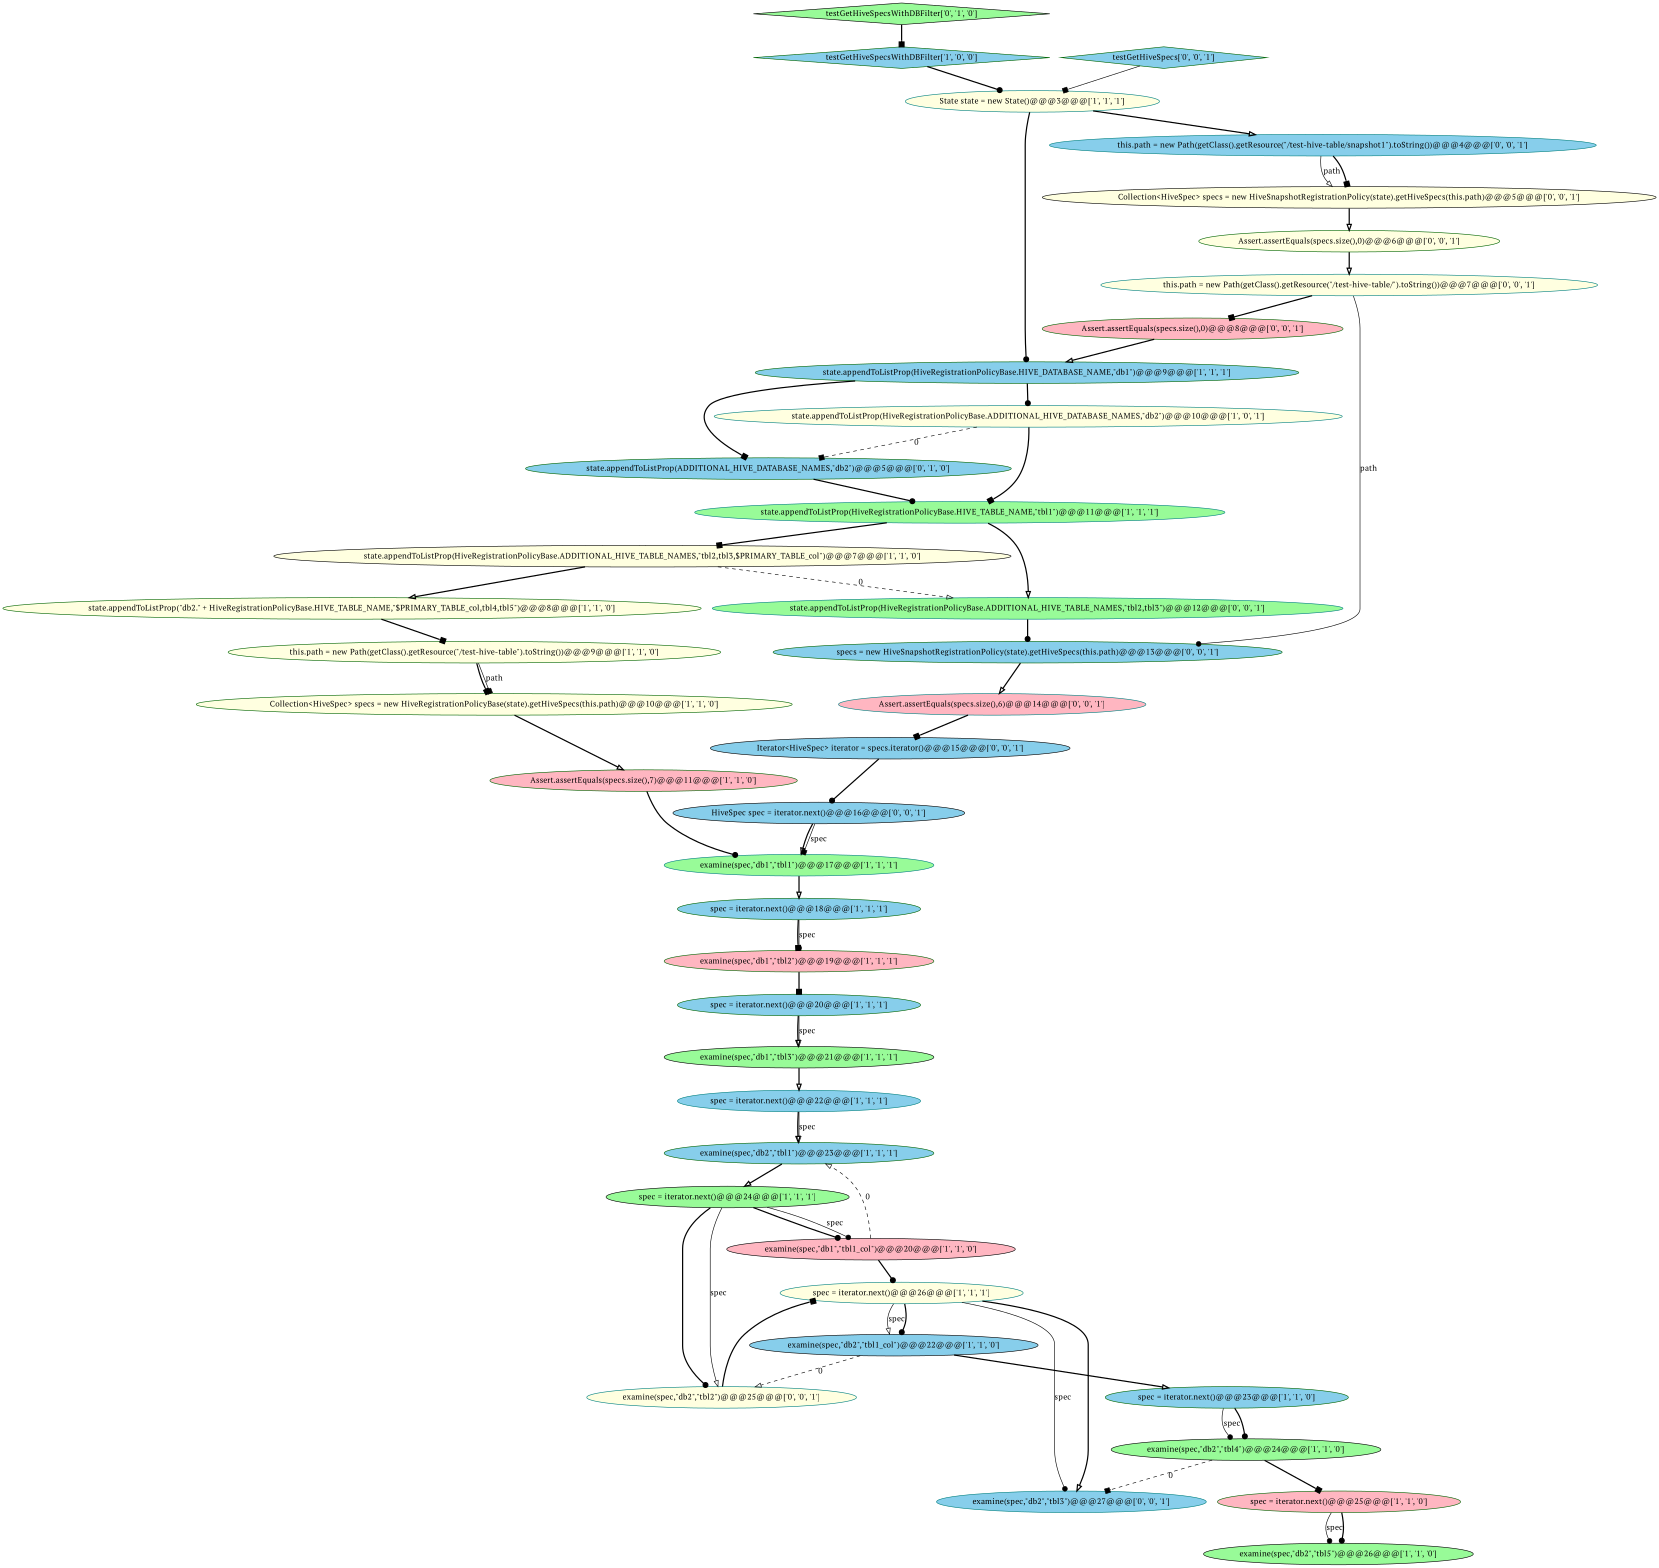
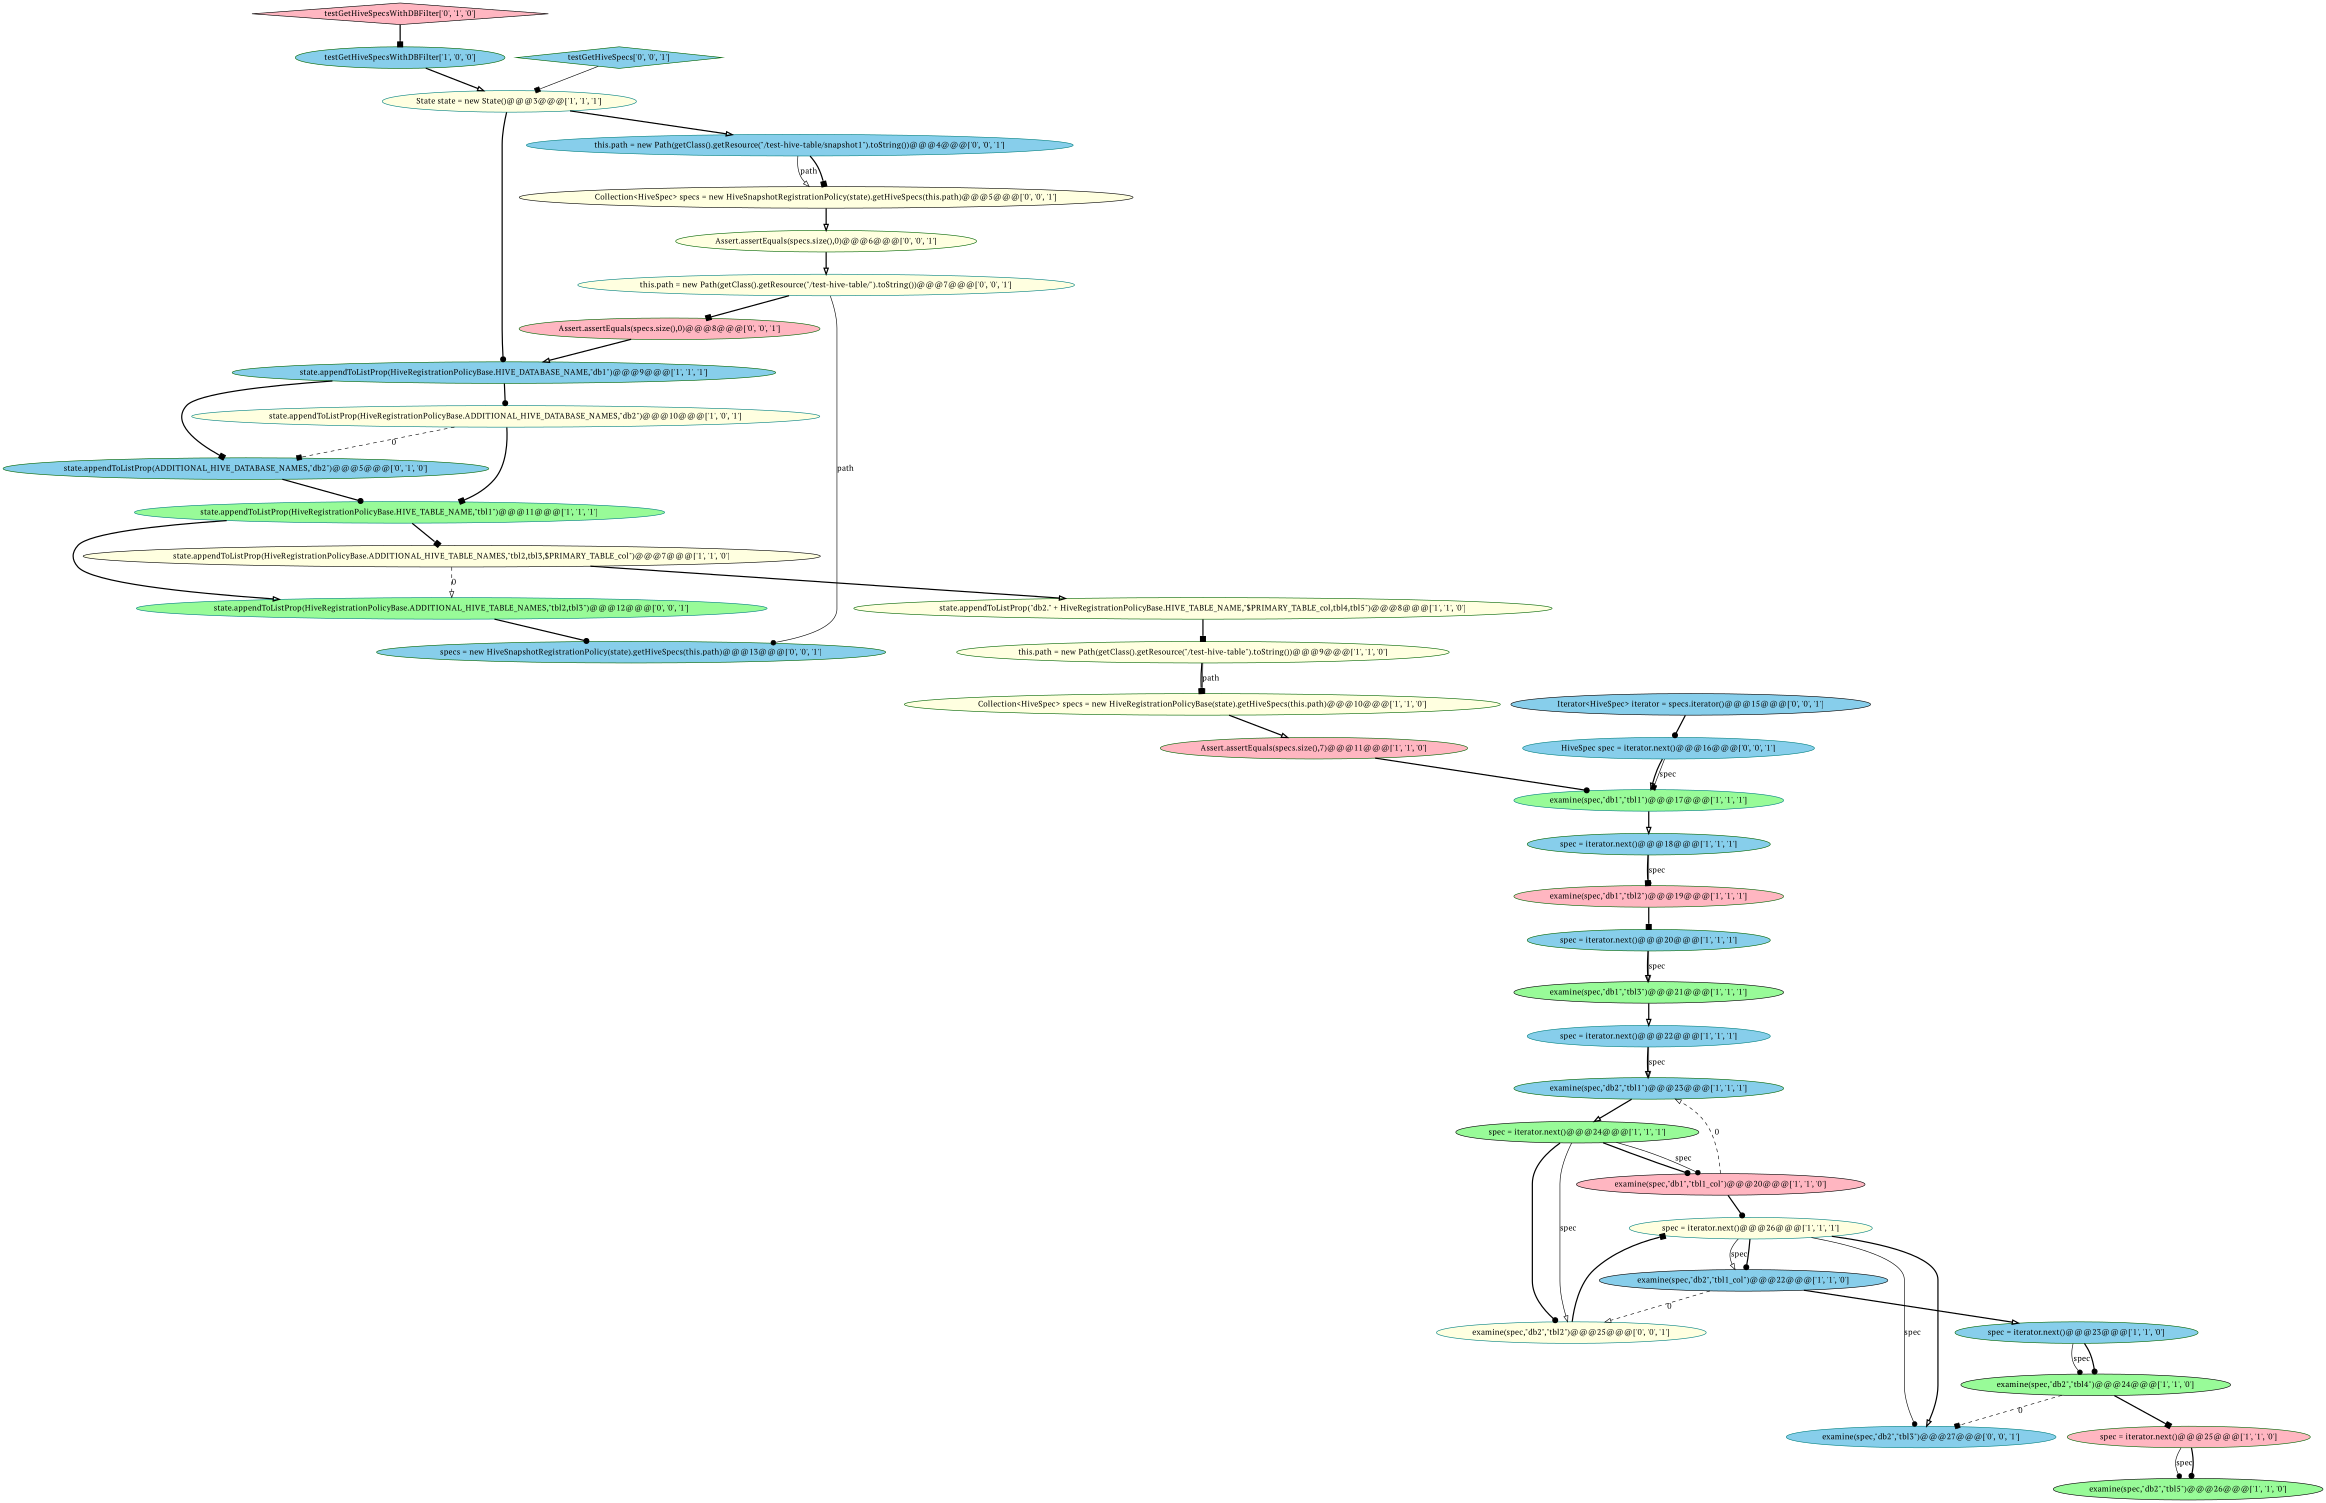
(902, 14) -> (400, 14)
(902, 58) -> (400, 58)
(962, 78) -> (452, 78)
(992, 704) -> none
(819, 813) -> (1669, 748)
